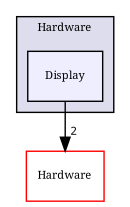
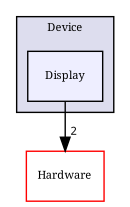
(65, 28) -> (65, 28)
